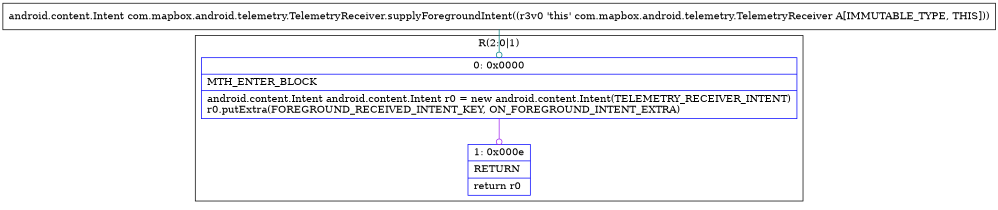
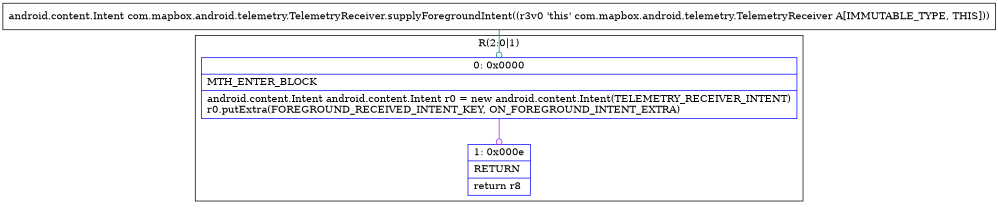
(498, 186) -> (498, 186)
